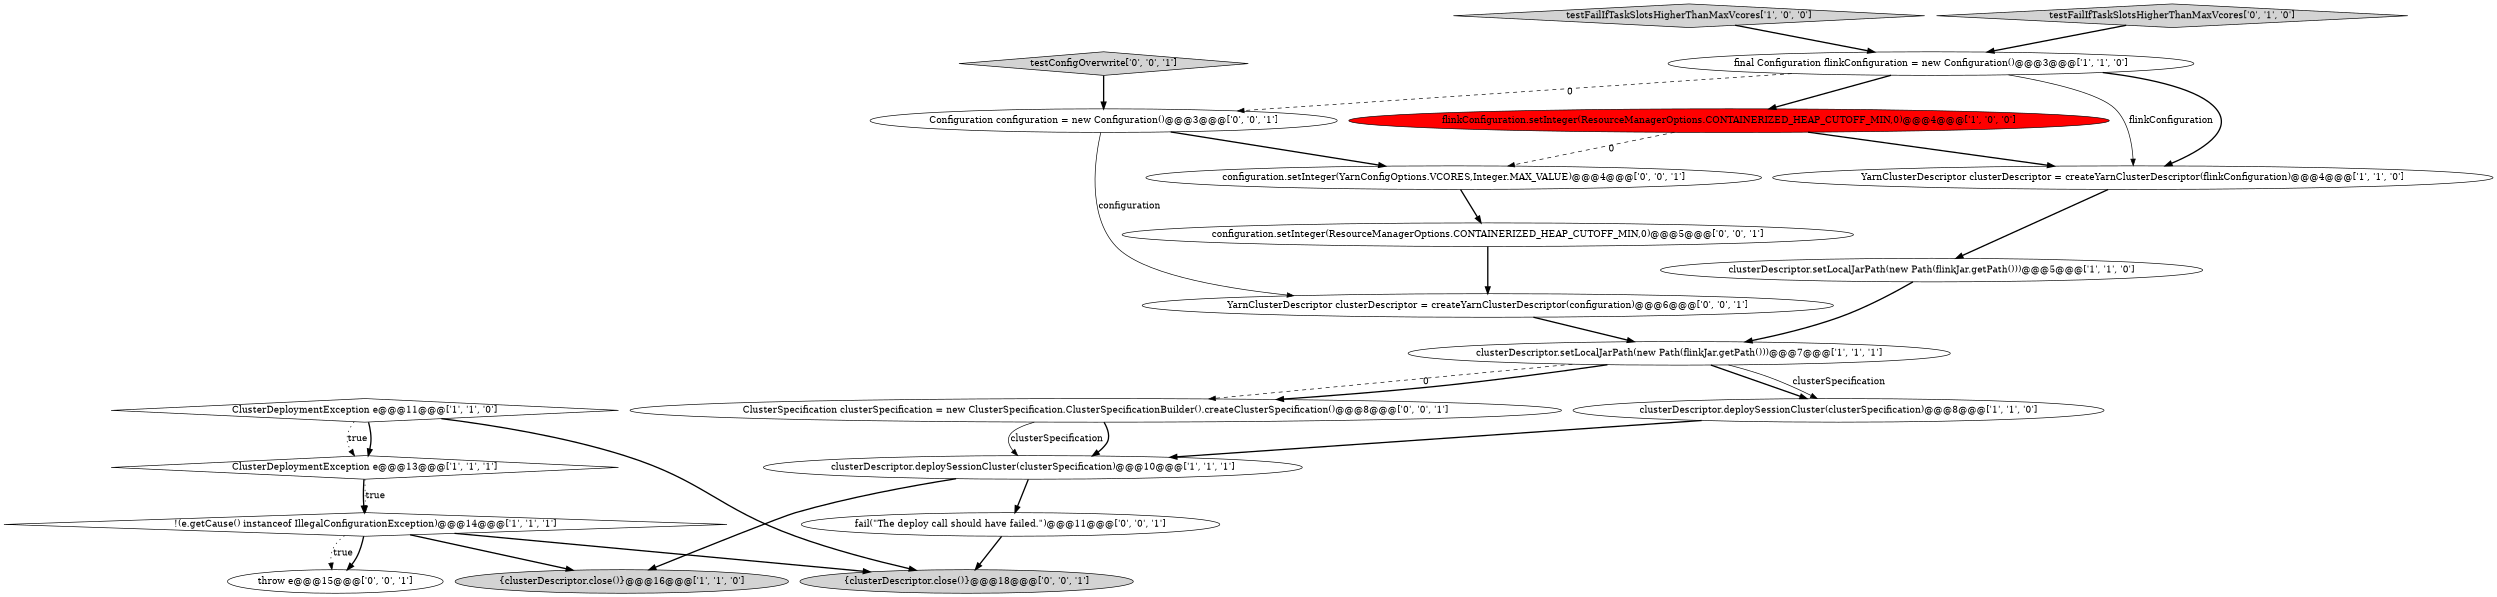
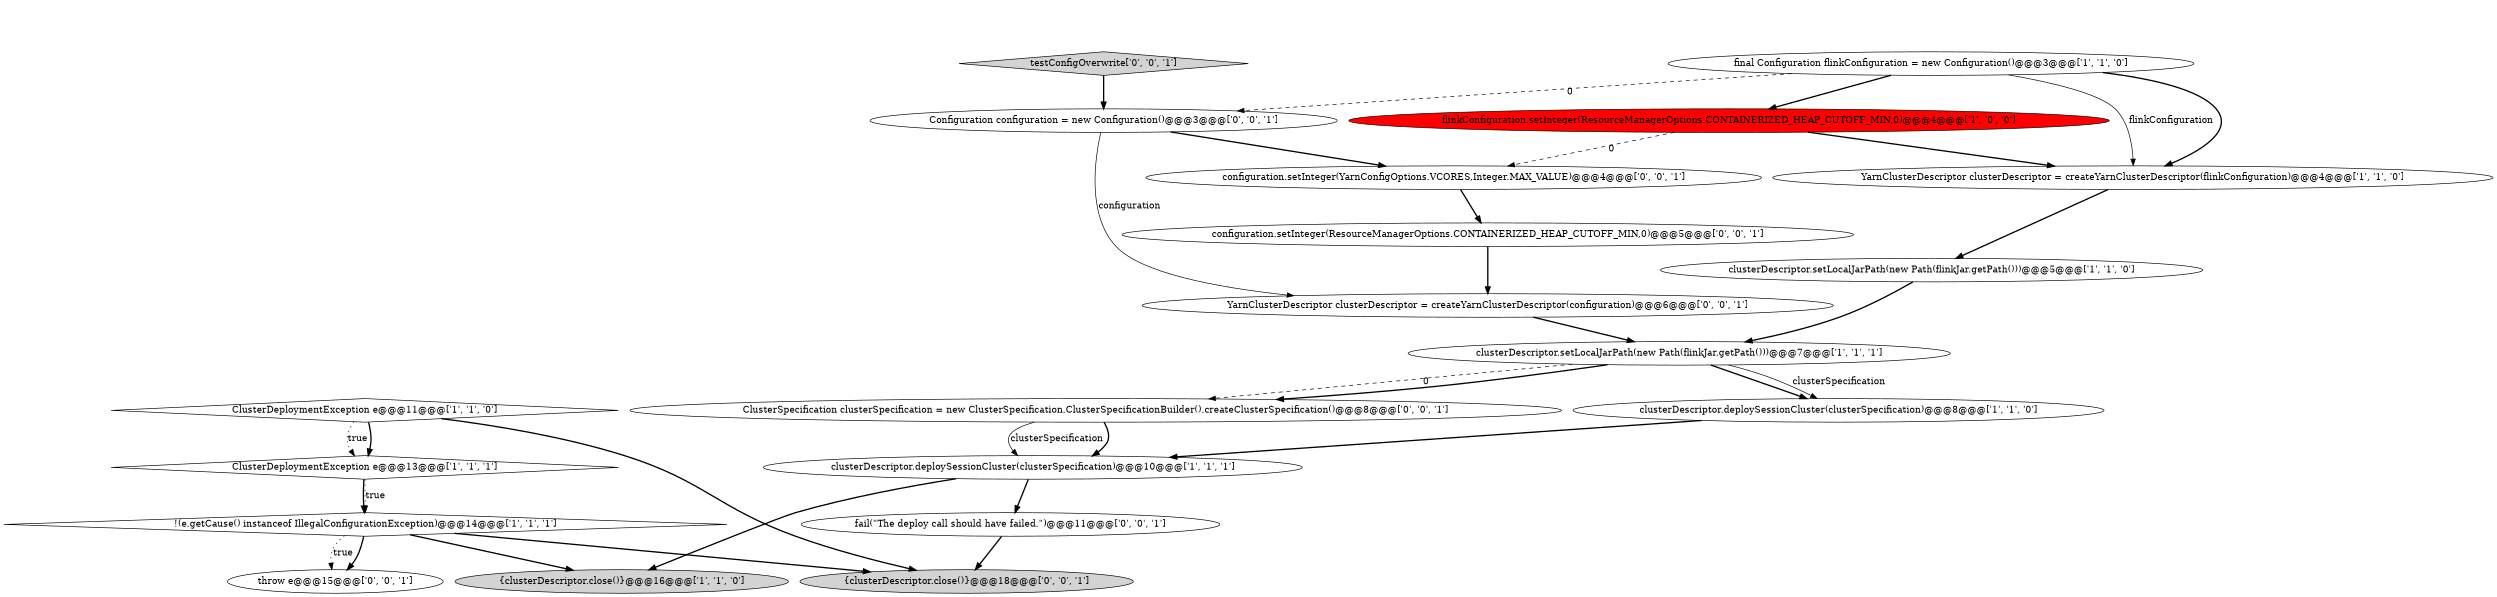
(1689, 16) -> none
(2172, 16) -> none
